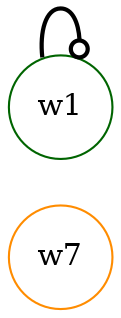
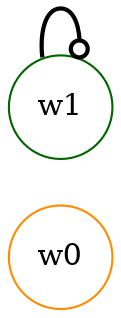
(61, 257) -> (61, 257)
